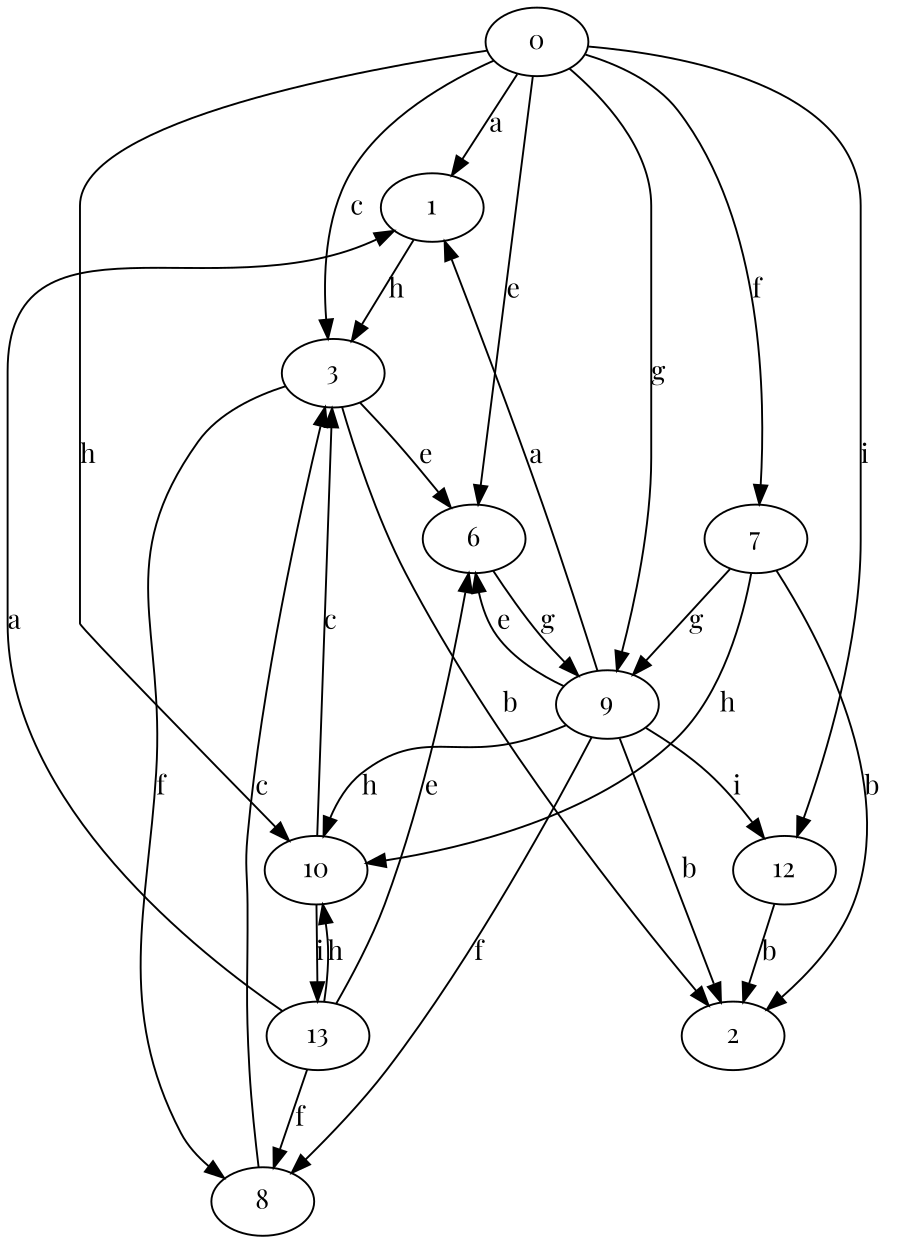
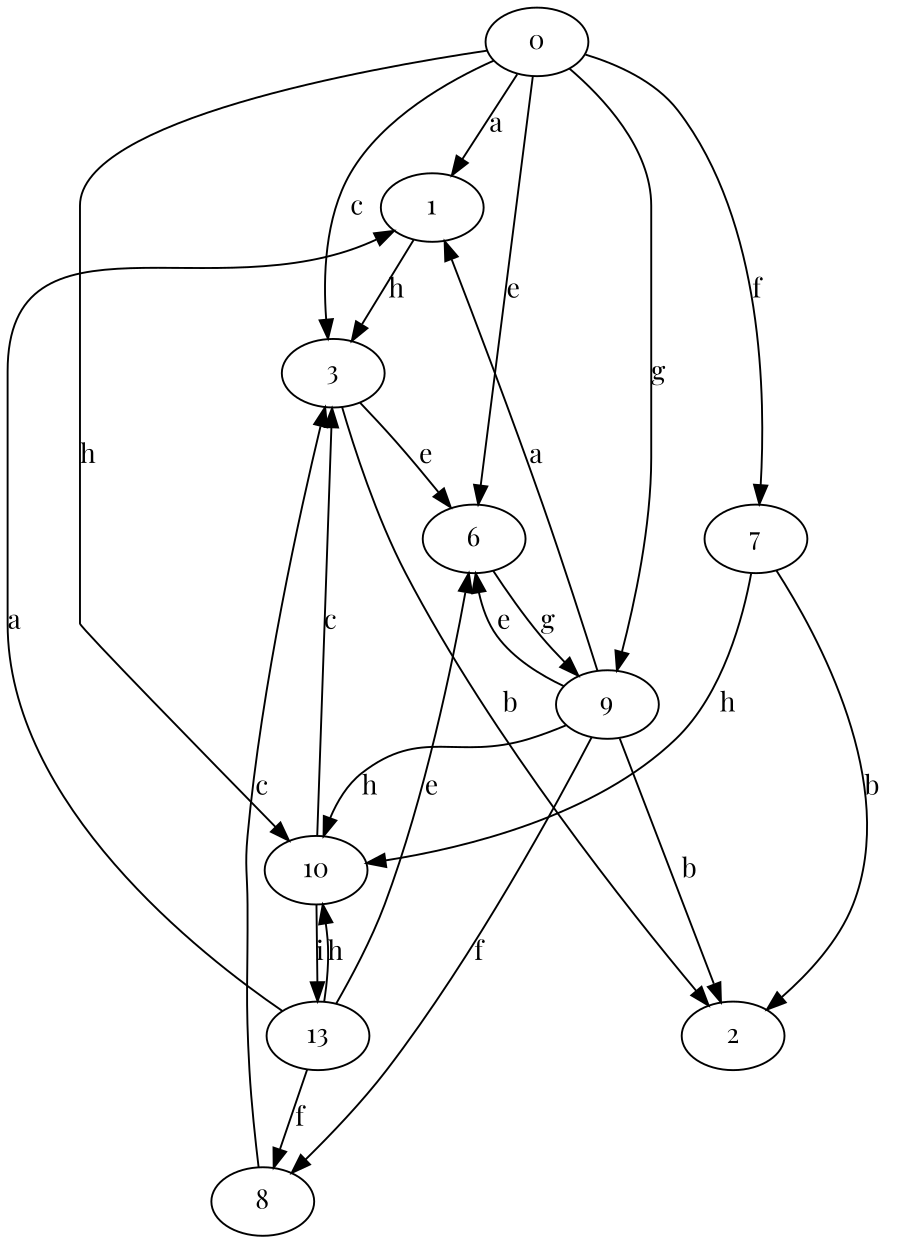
(688, 615) -> none
(156, 754) -> none
(785, 870) -> none
